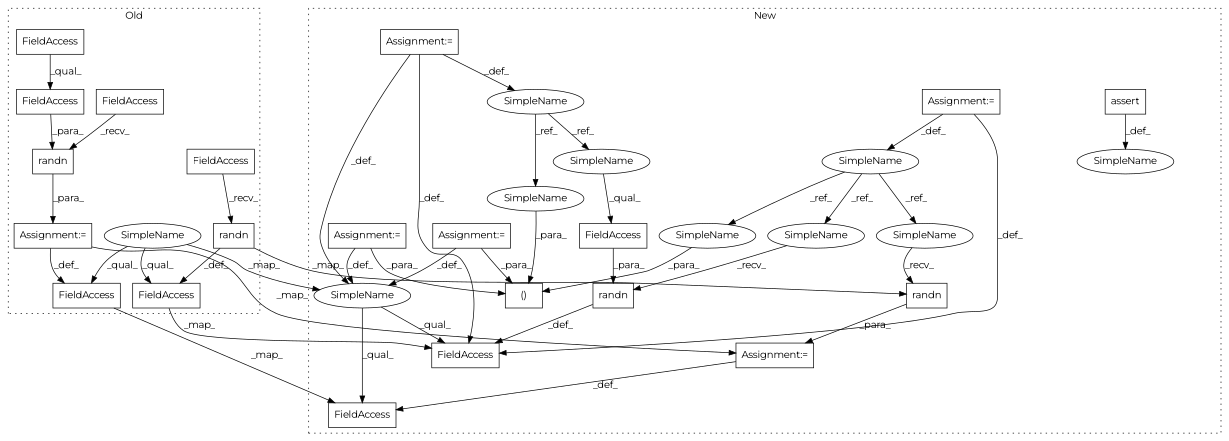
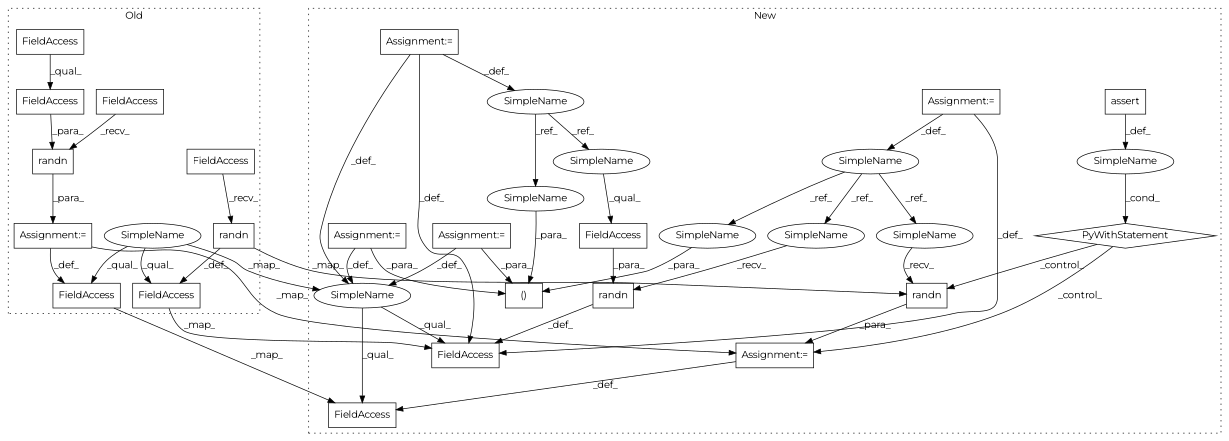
none -> (1125, 236)
